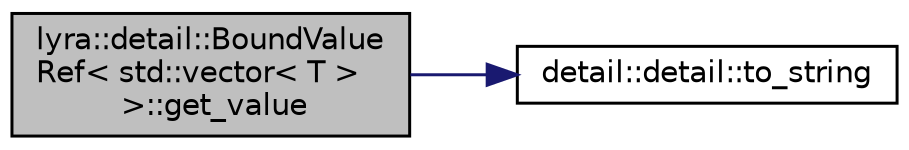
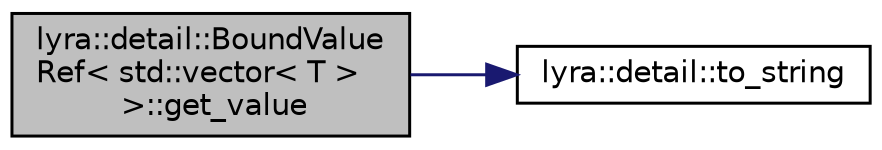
(707, 75) -> (694, 75)
